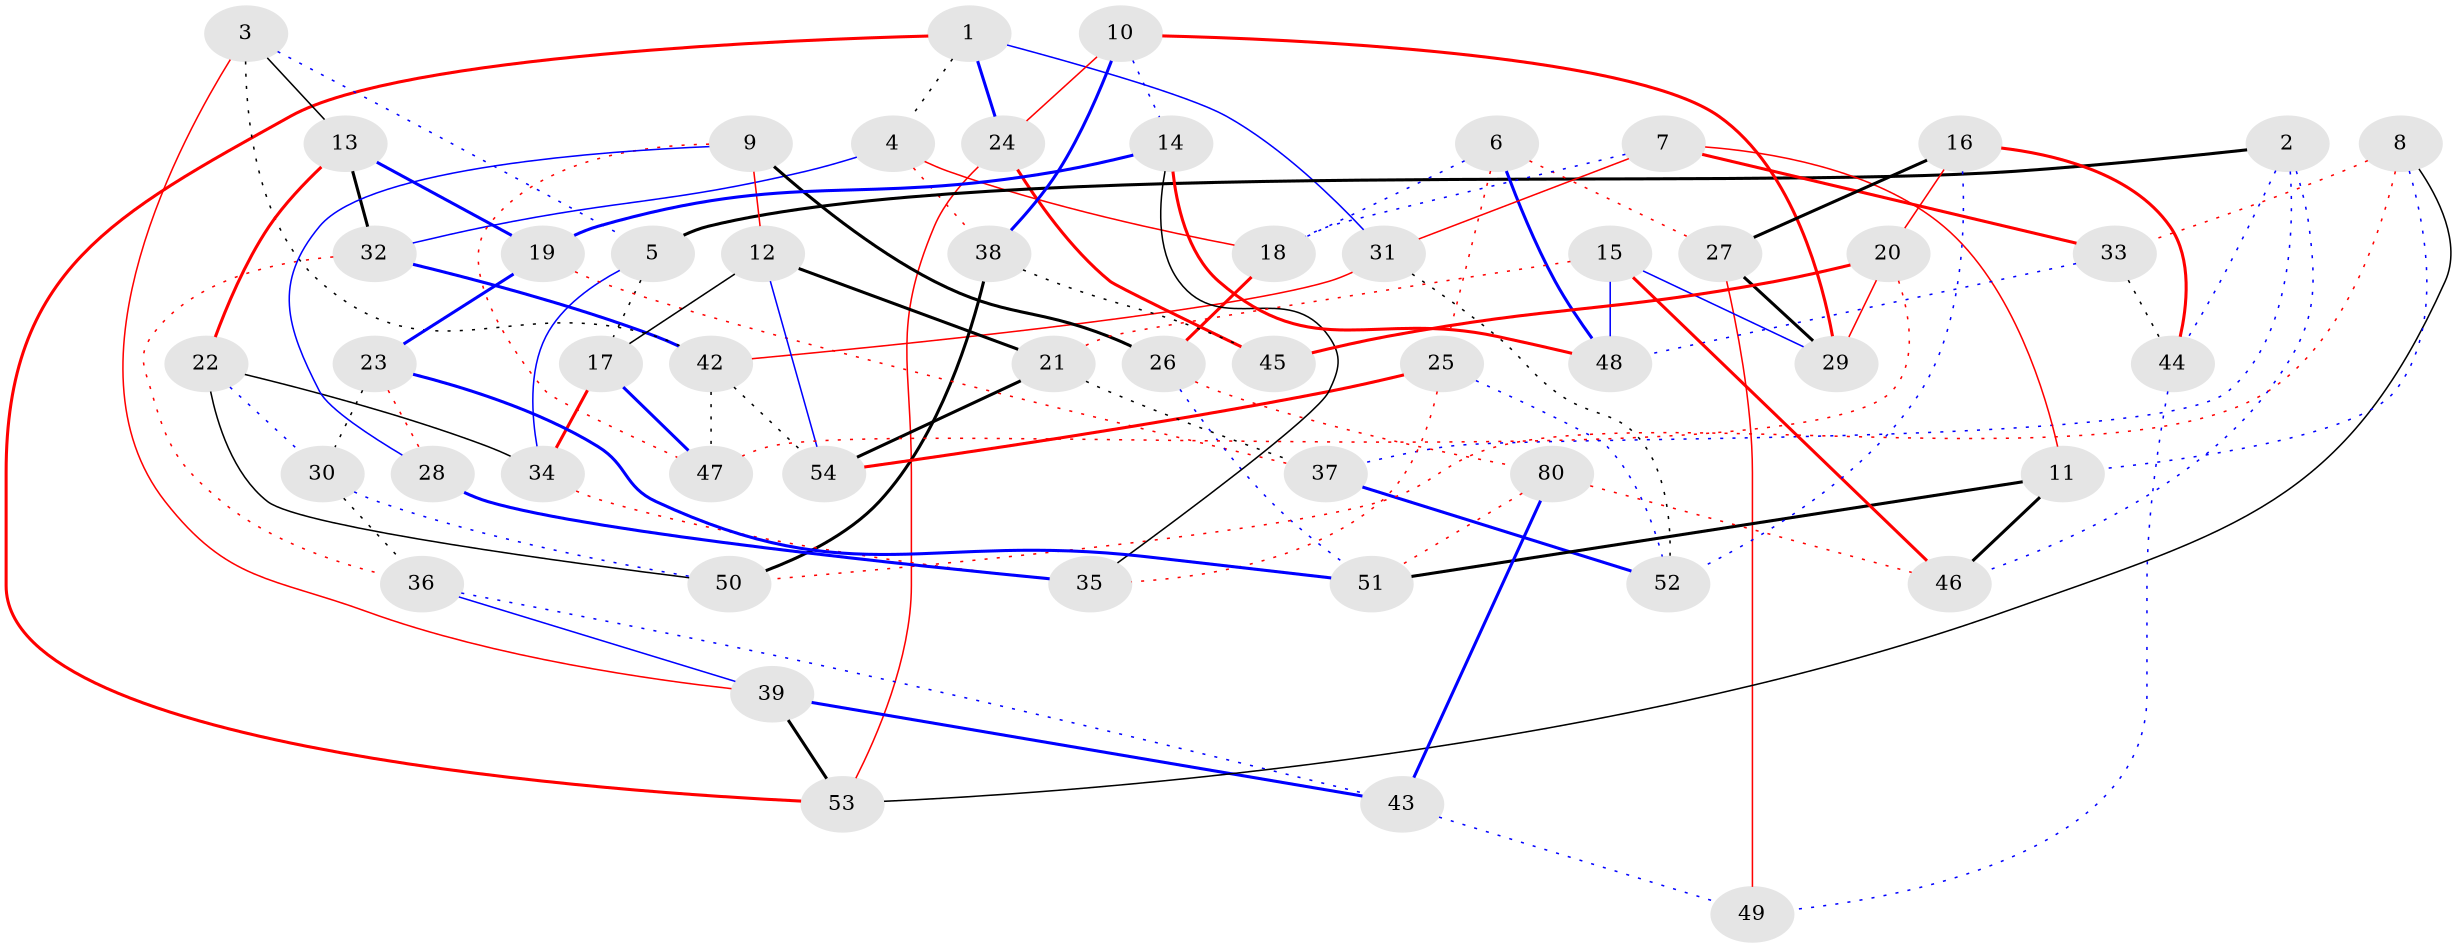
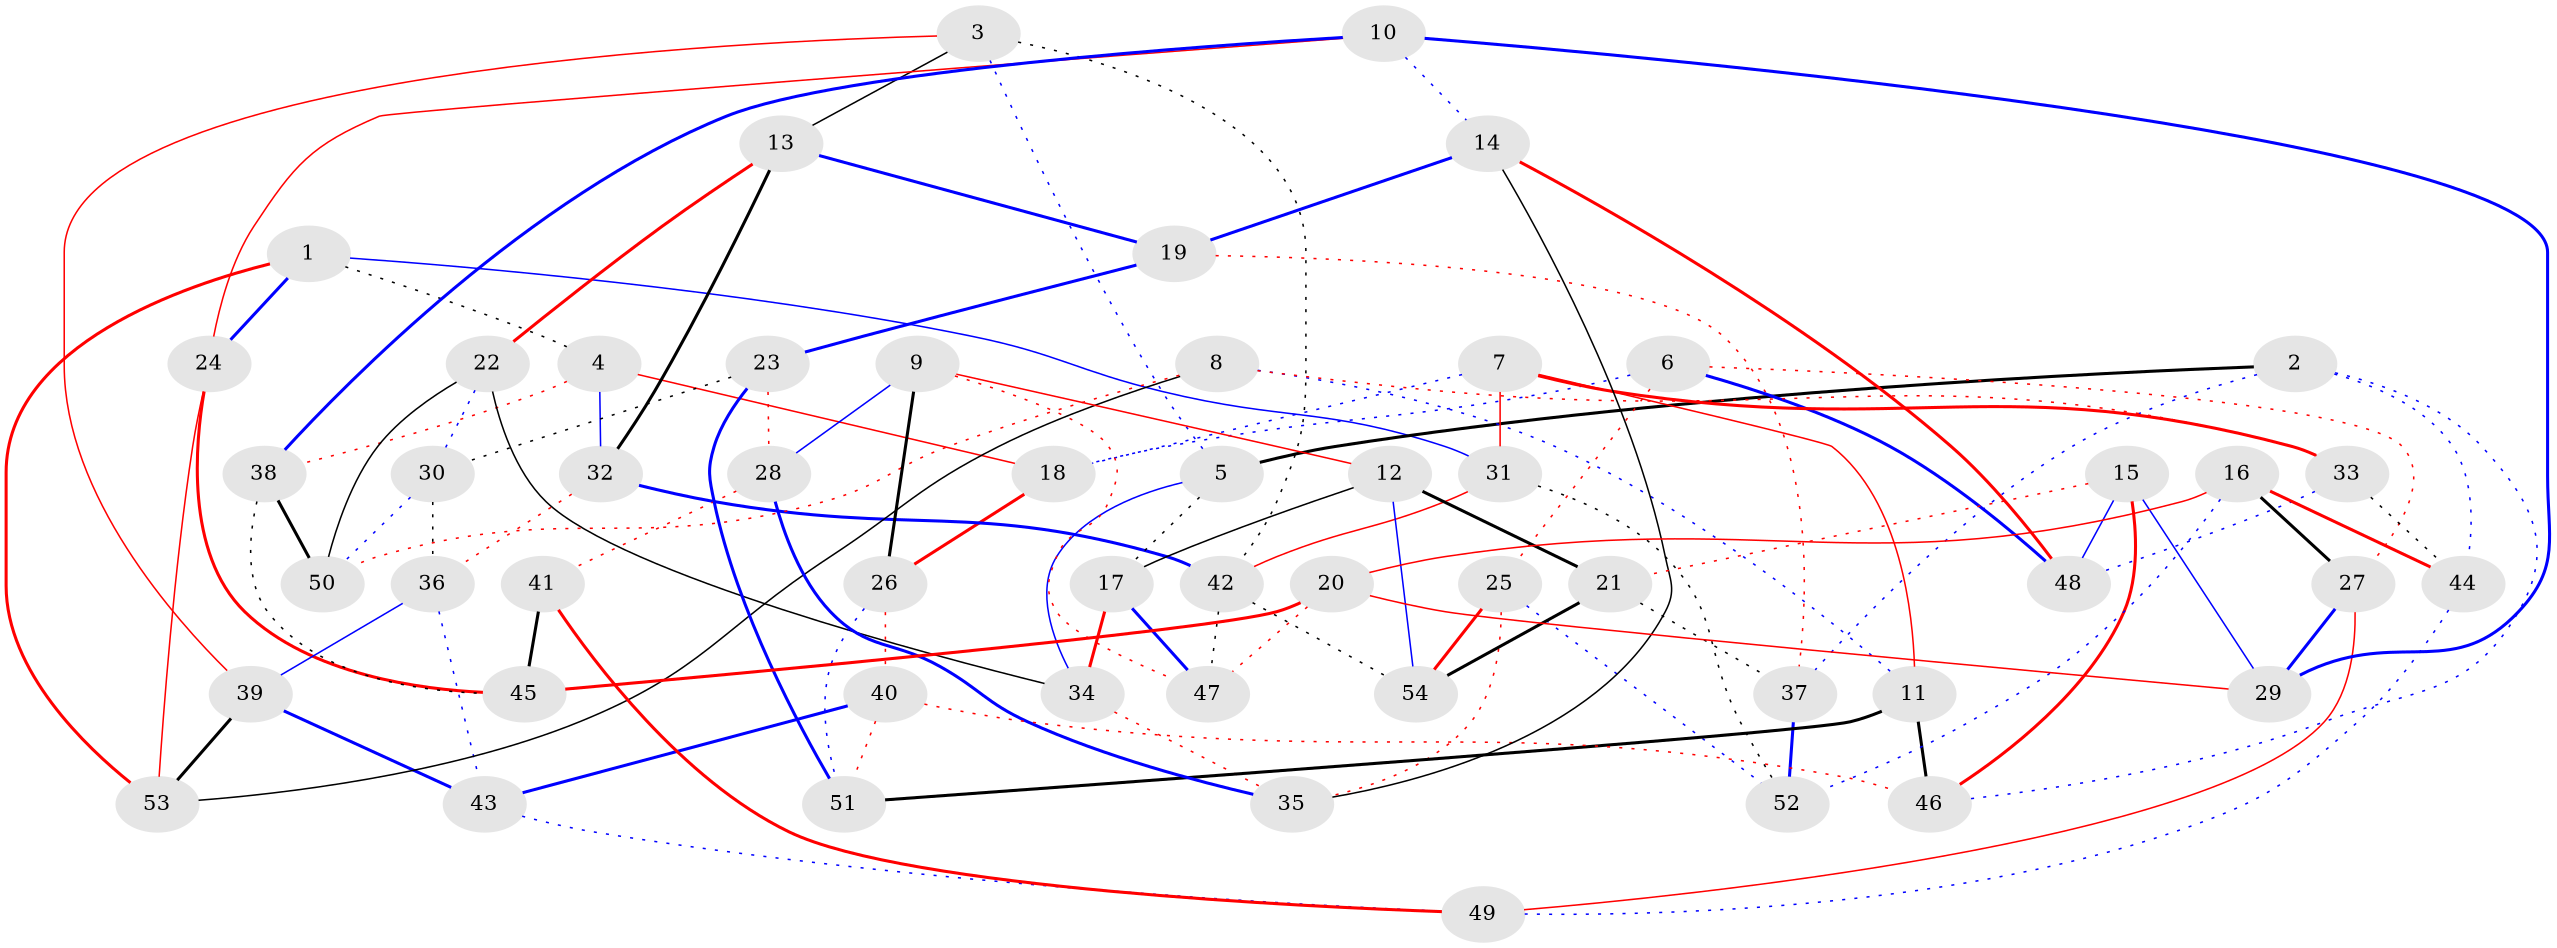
(1570, 70) -> (2297, 149)
(1778, 309) -> (2311, 639)
(1552, 474) -> (885, 694)
none -> (543, 584)
